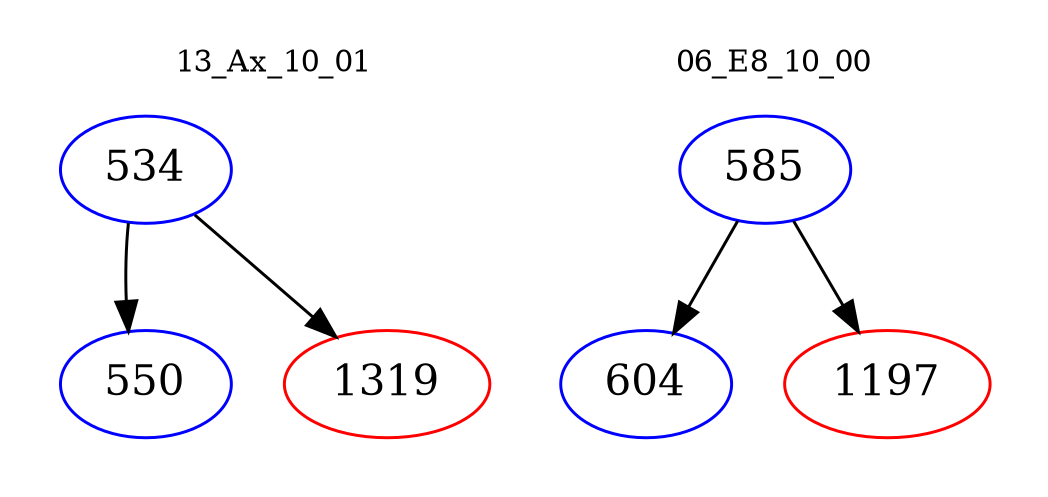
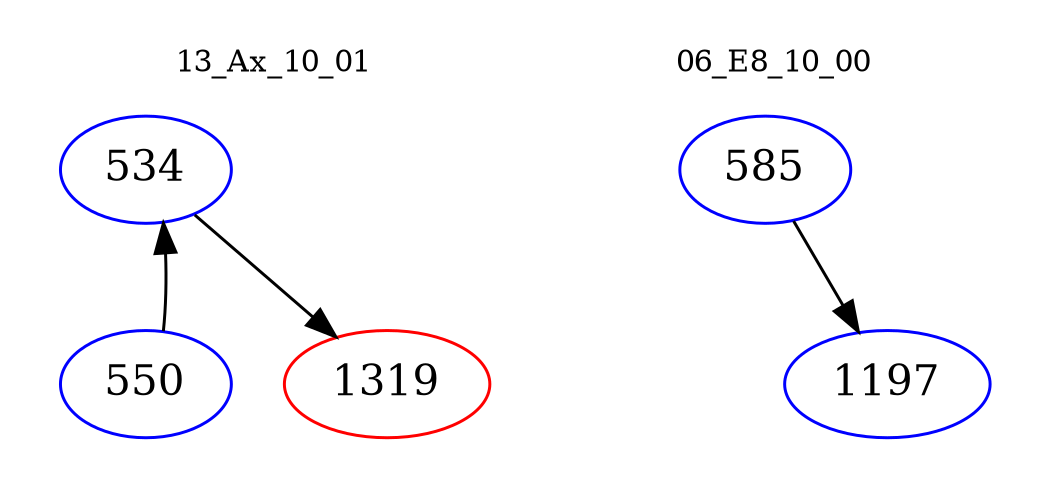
(126, 262) -> (166, 292)
(646, 384) -> none
(887, 384) -> (887, 384)
